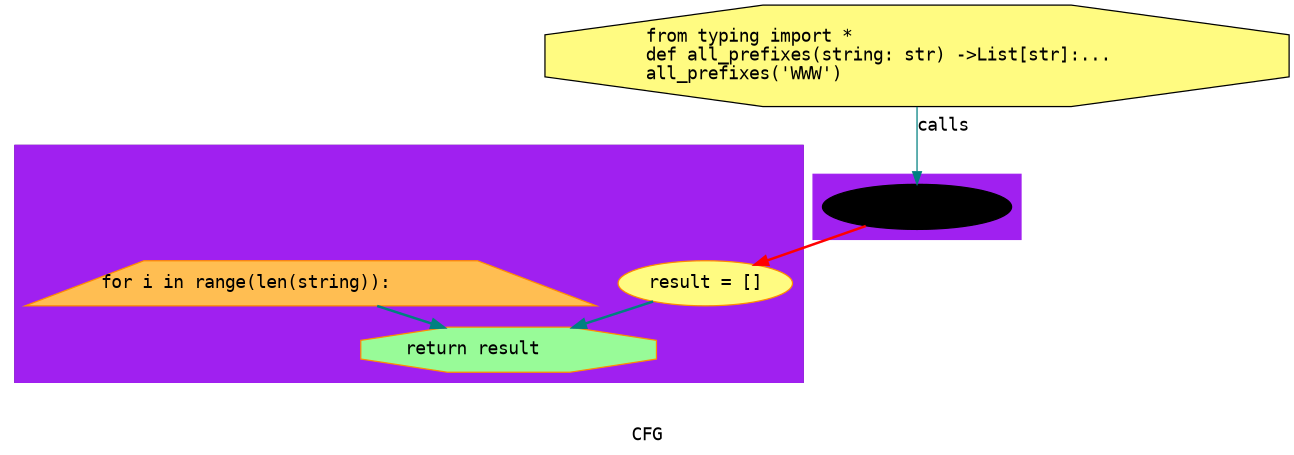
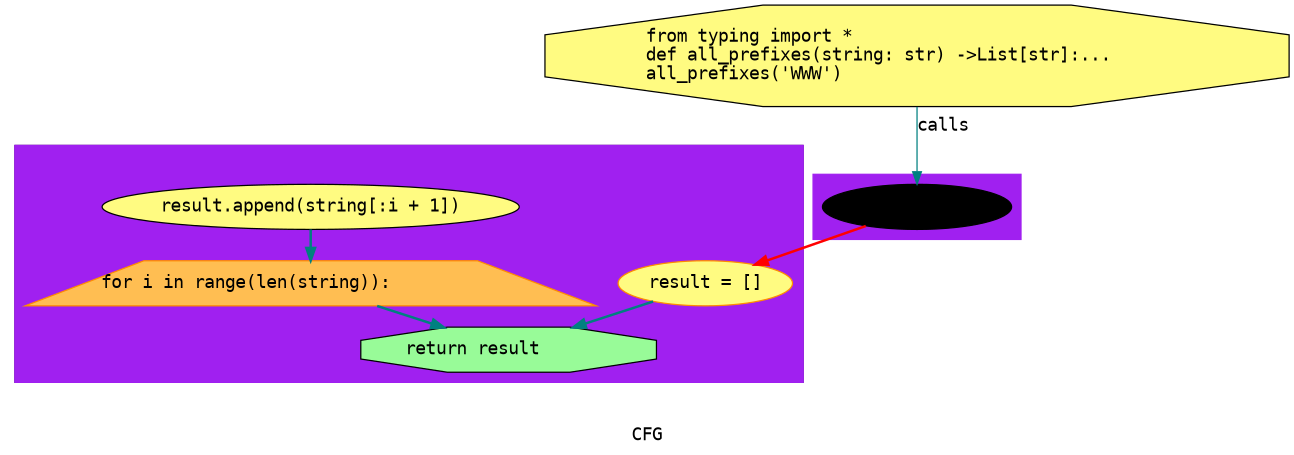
none -> (311, 207)
(509, 350) -> (509, 350)
